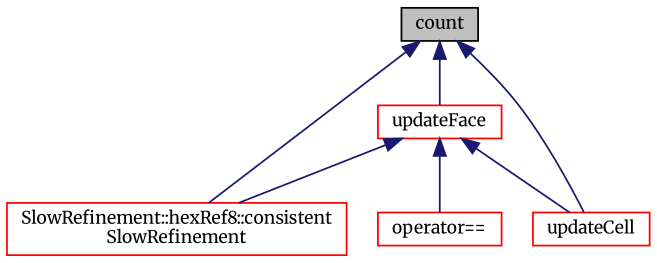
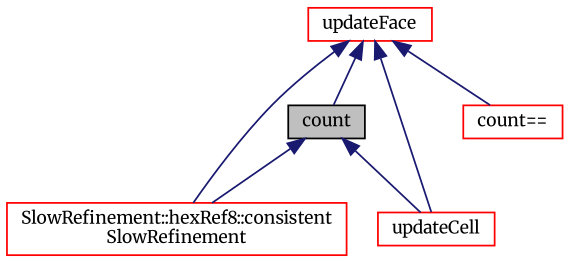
(440, 82) -> (345, 81)
(440, 229) -> (513, 122)
